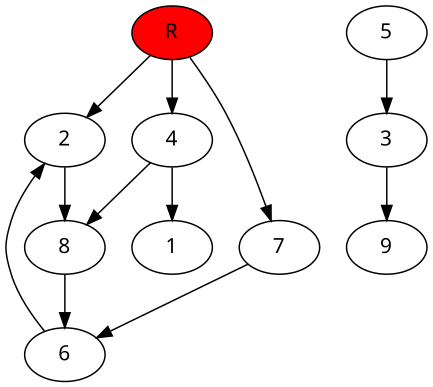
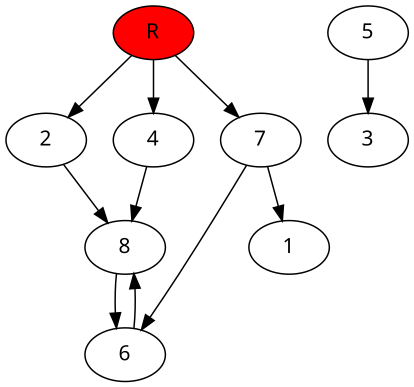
(172, 186) -> (273, 186)
(387, 247) -> none
(7, 255) -> (135, 308)
